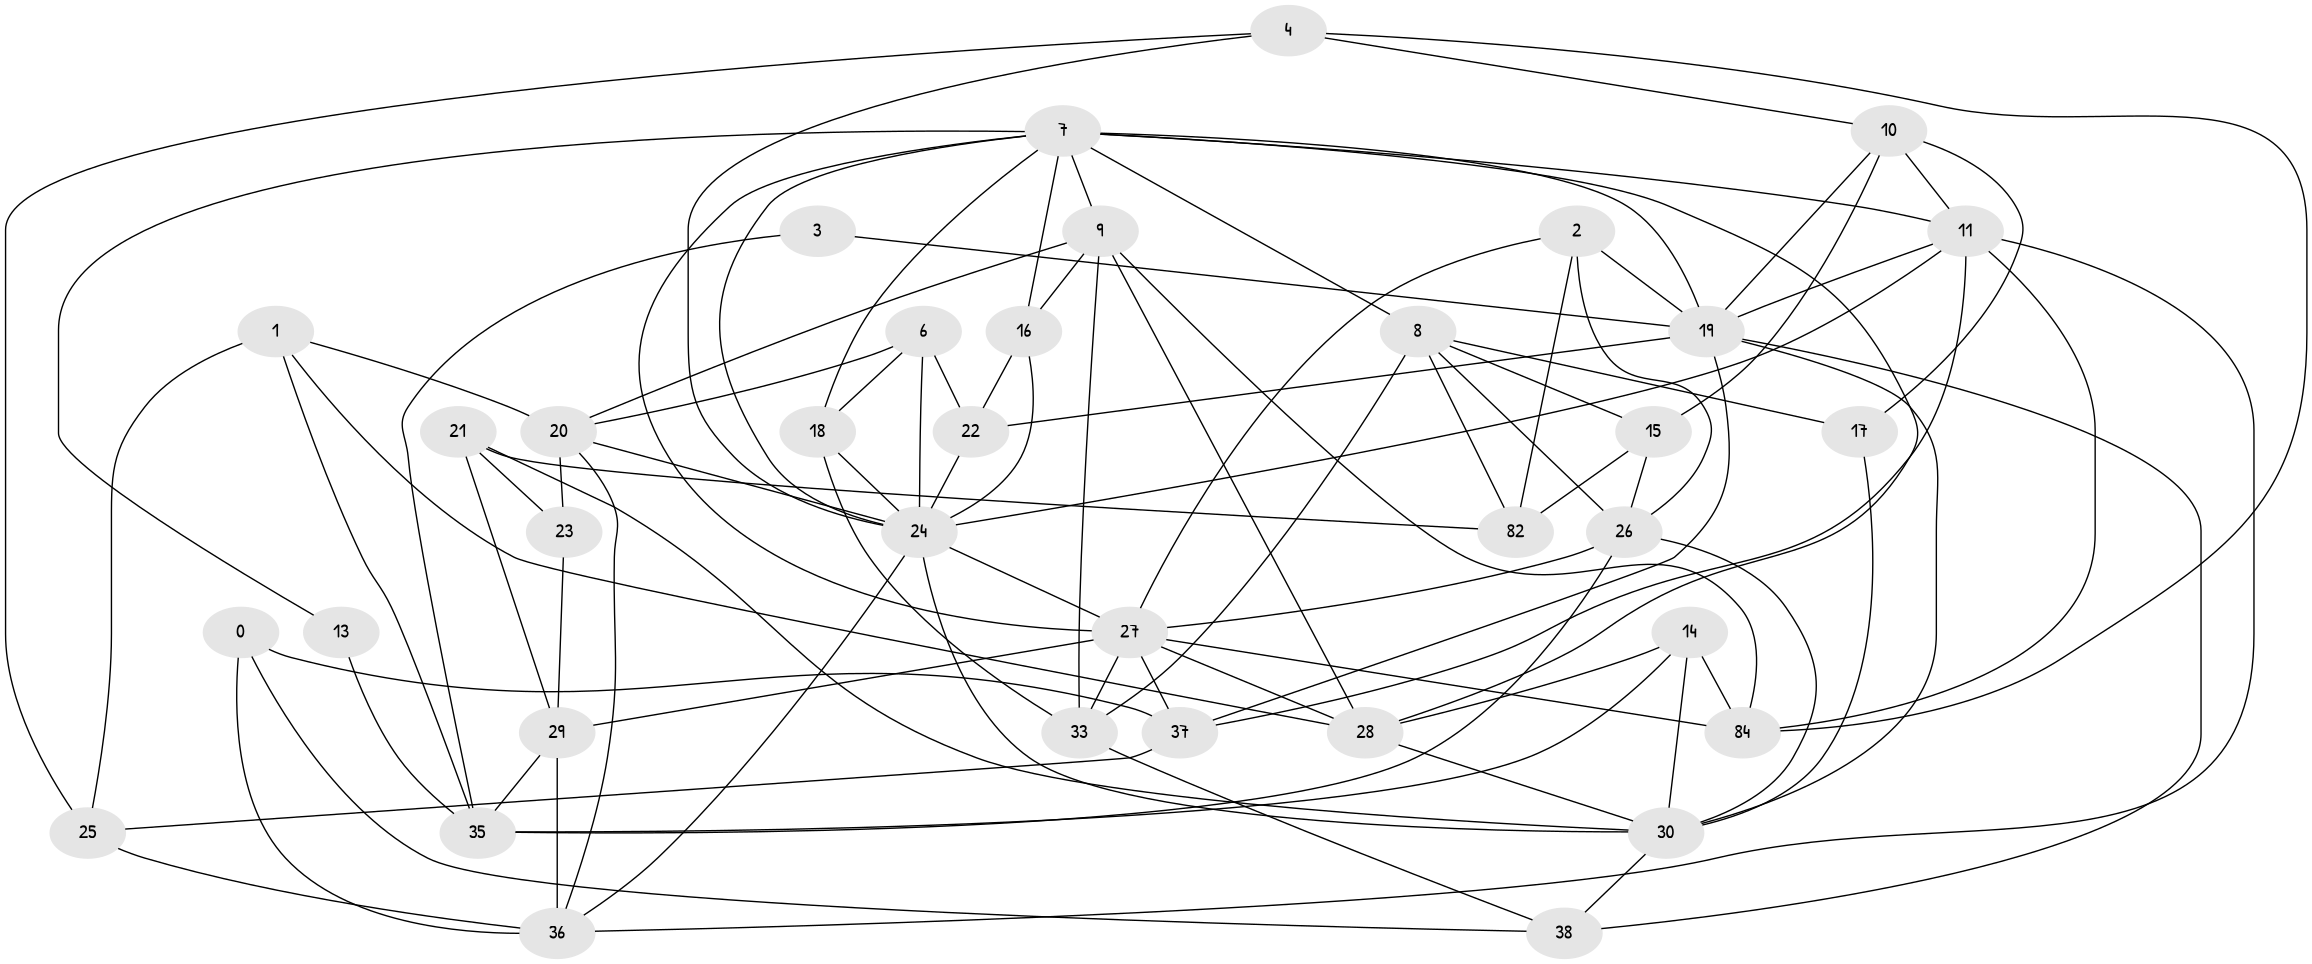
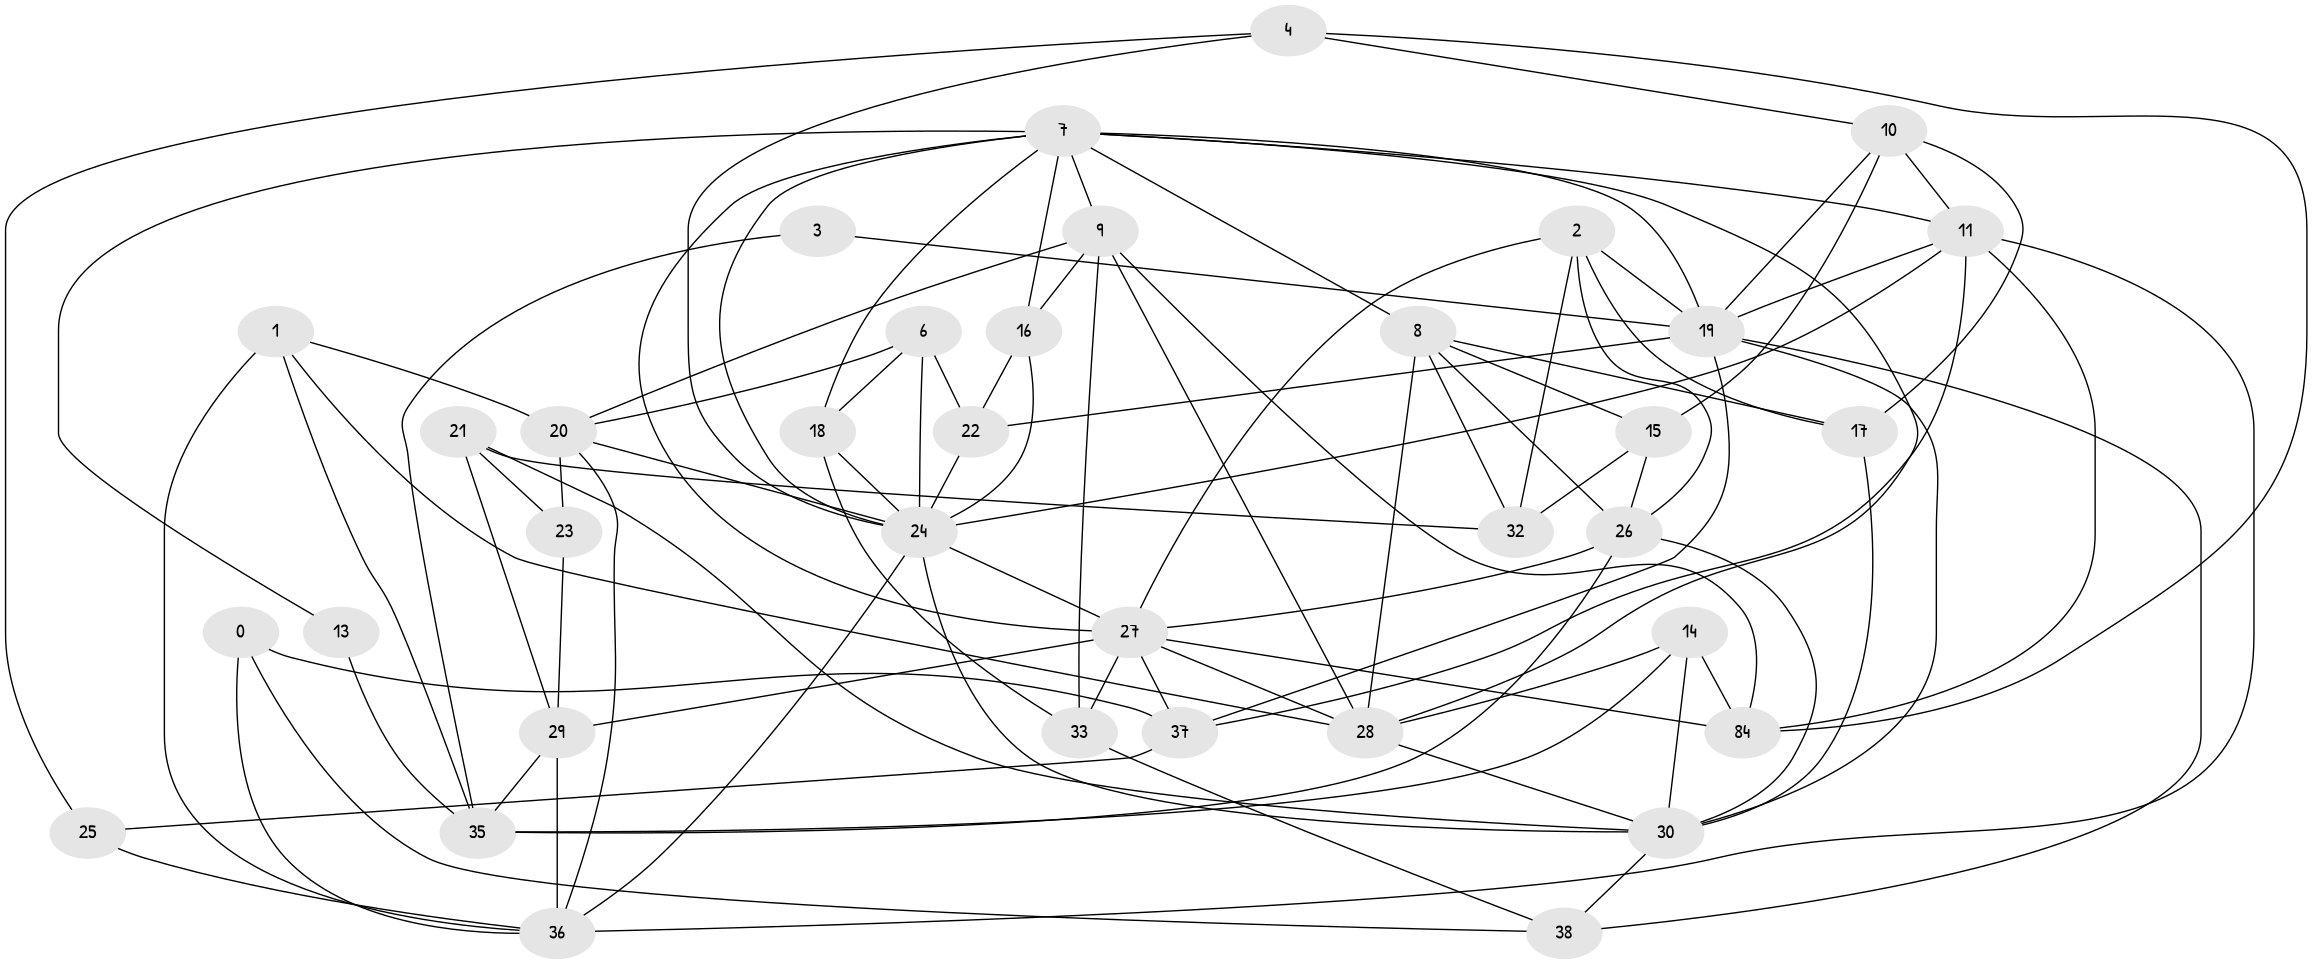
none -> (1674, 369)
(1516, 532) -> (1516, 532)
(1280, 541) -> (1390, 541)
(111, 545) -> (168, 751)
